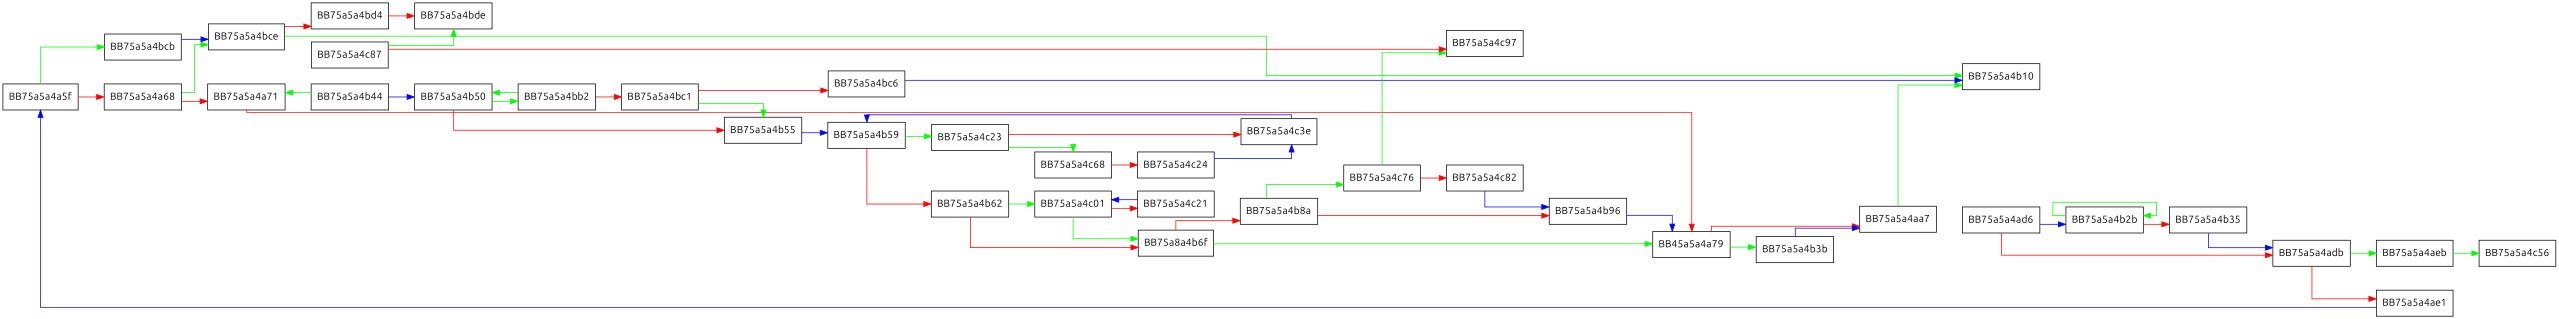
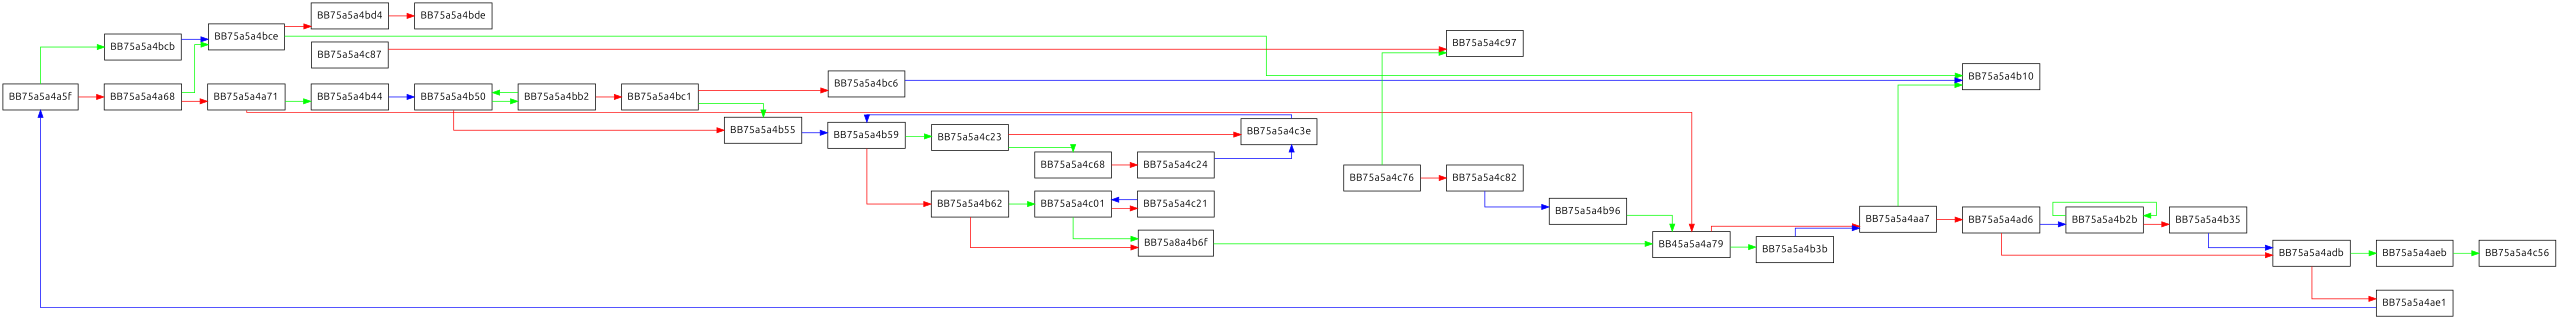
(426, 46) -> none
(302, 93) -> (294, 101)
(1279, 211) -> none
(1654, 215) -> (1654, 215)
none -> (1946, 220)
